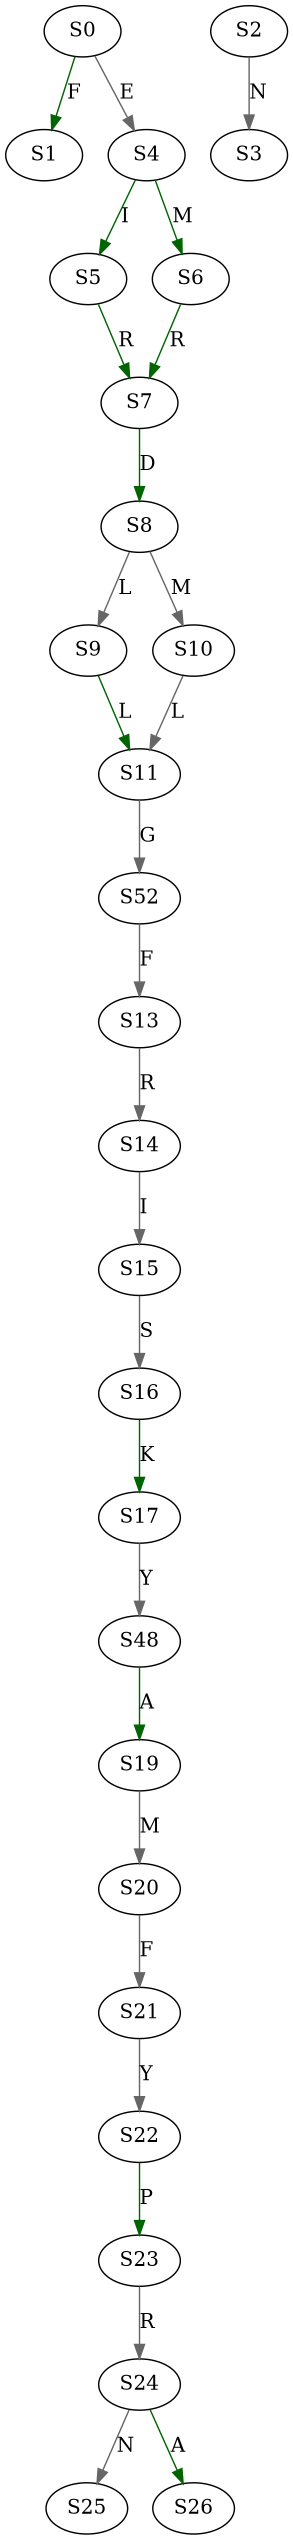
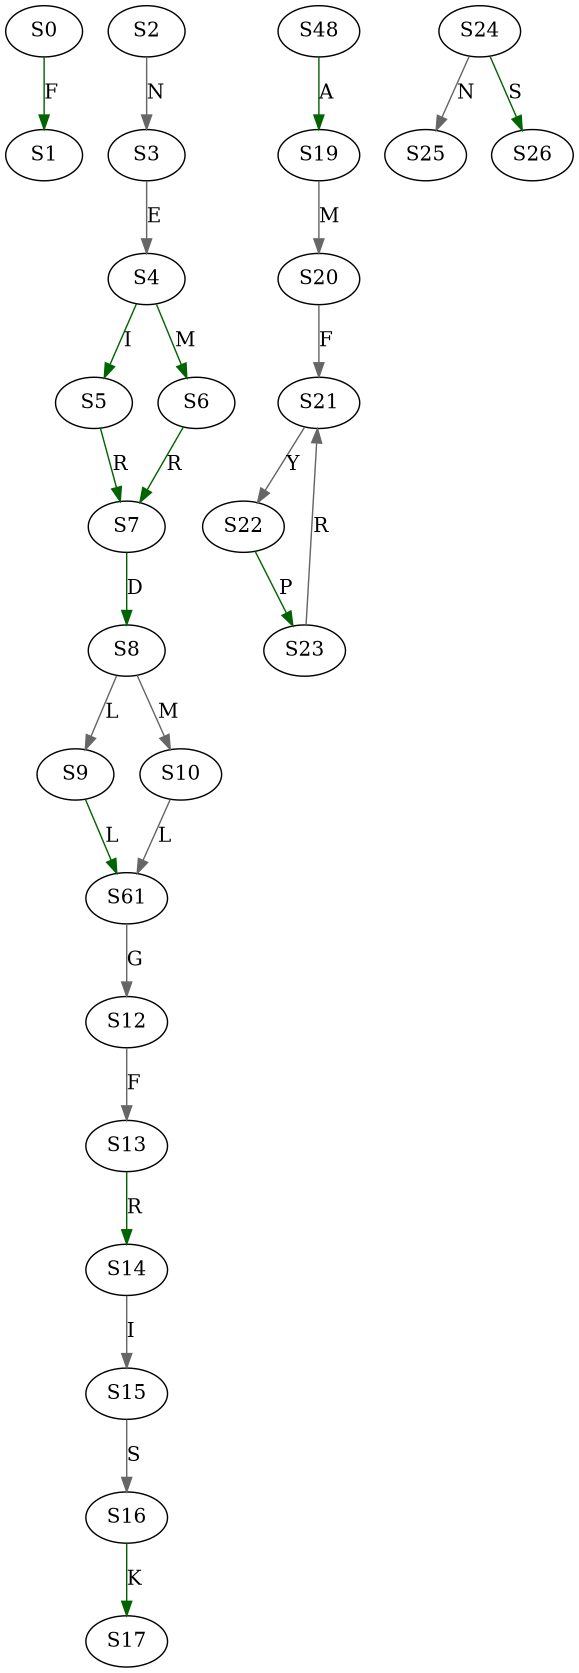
(111, 87) -> (147, 210)
(140, 774) -> (127, 898)
(140, 898) -> (127, 1022)
(140, 1077) -> (127, 1201)
(140, 1572) -> none
(140, 2315) -> (311, 534)
(178, 2446) -> (515, 93)
